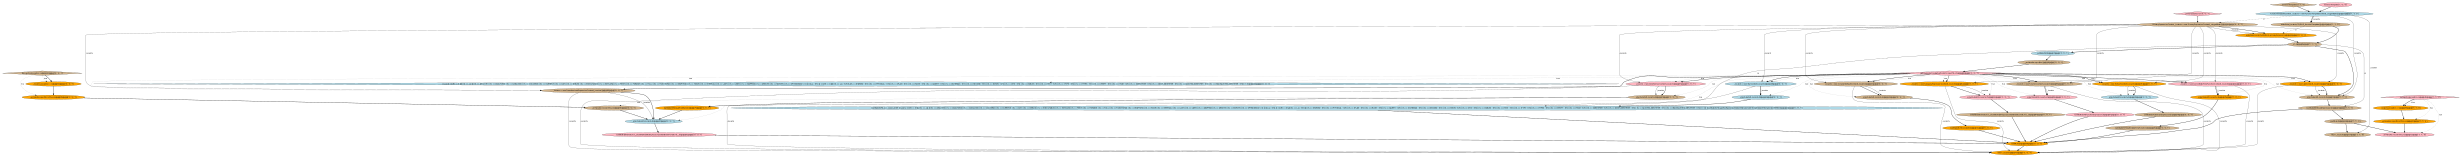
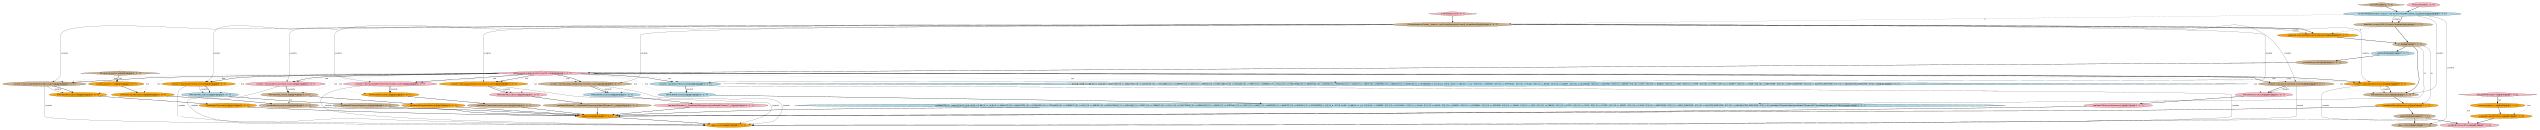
(1884, 97) -> (78, 95)
(2330, 108) -> (2407, 105)
(671, 114) -> (517, 111)
(633, 115) -> (462, 111)
